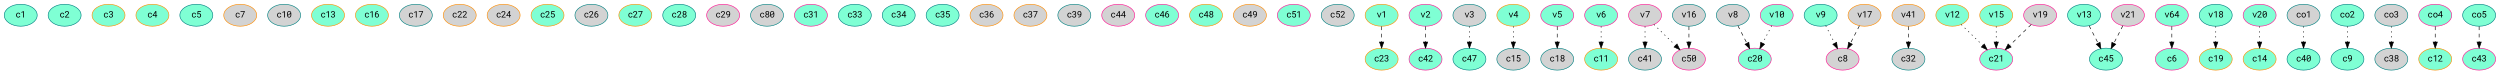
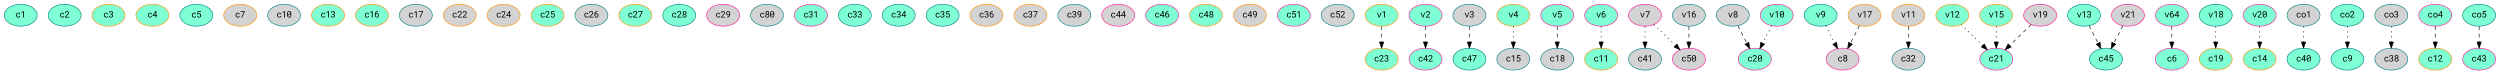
(1908, 15) -> (1908, 15)
(1469, 34) -> (1469, 34)
